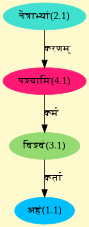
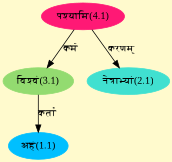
(45, 45) -> (103, 46)
